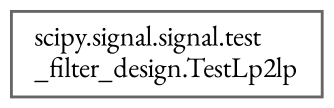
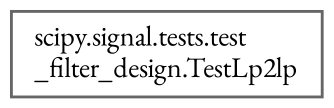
(167, 54) -> (167, 54)
